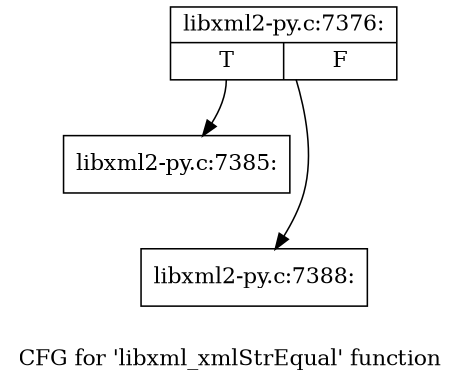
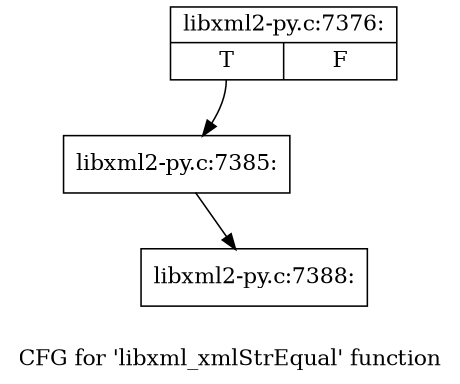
(308, 160) -> (211, 215)
